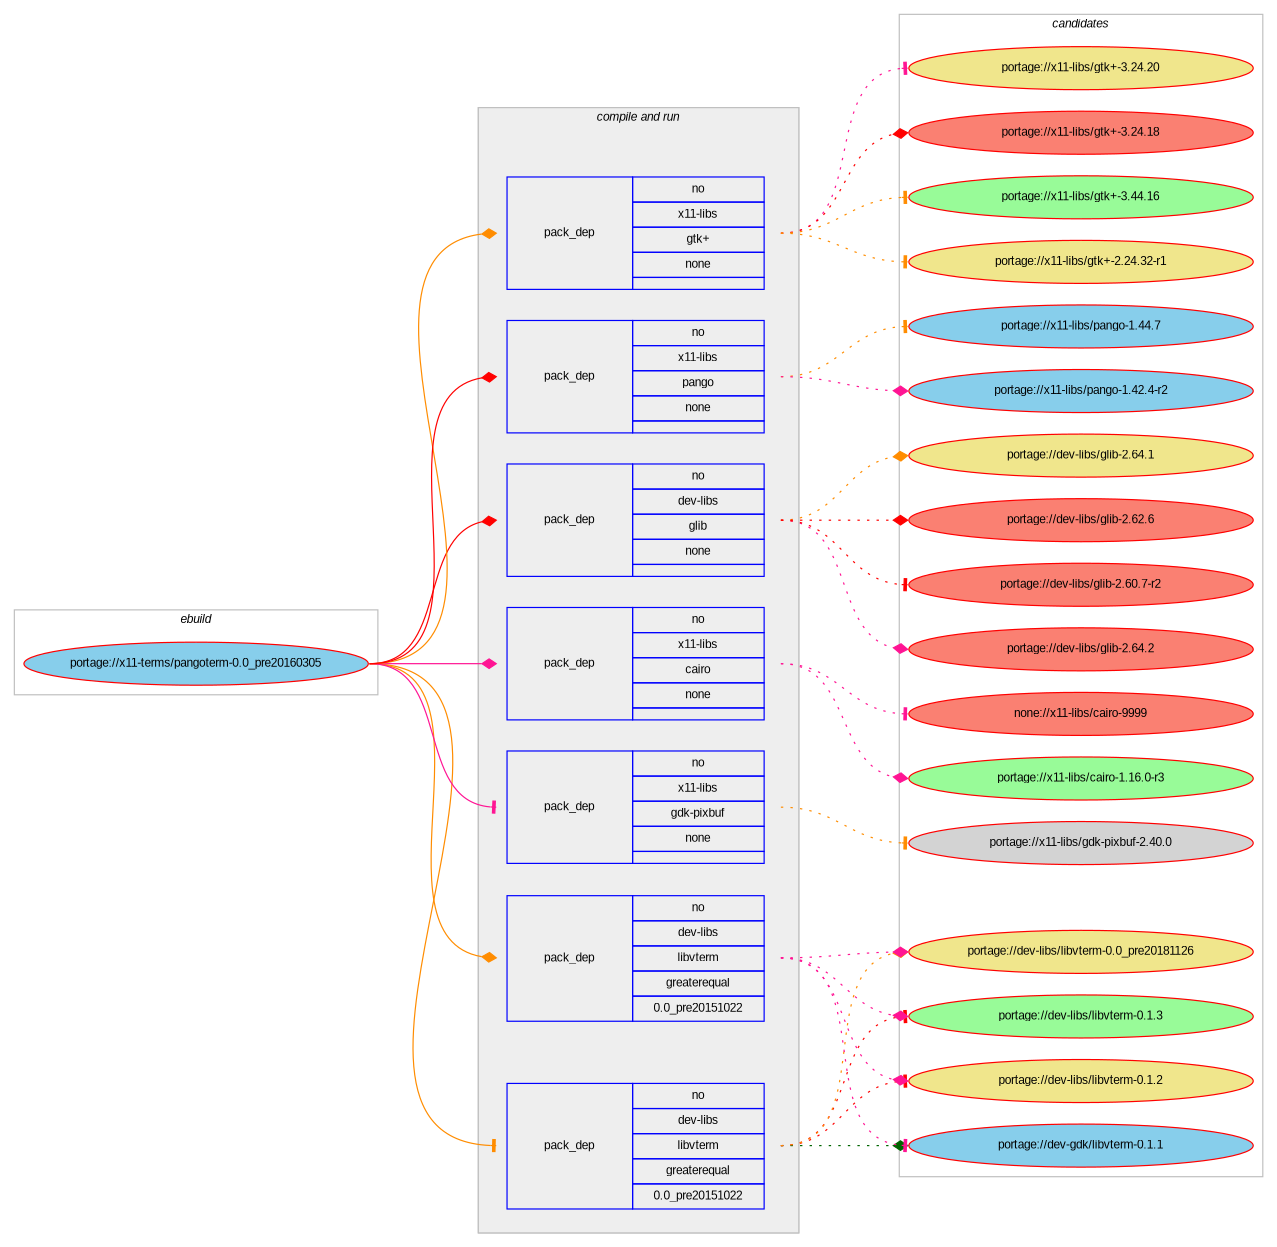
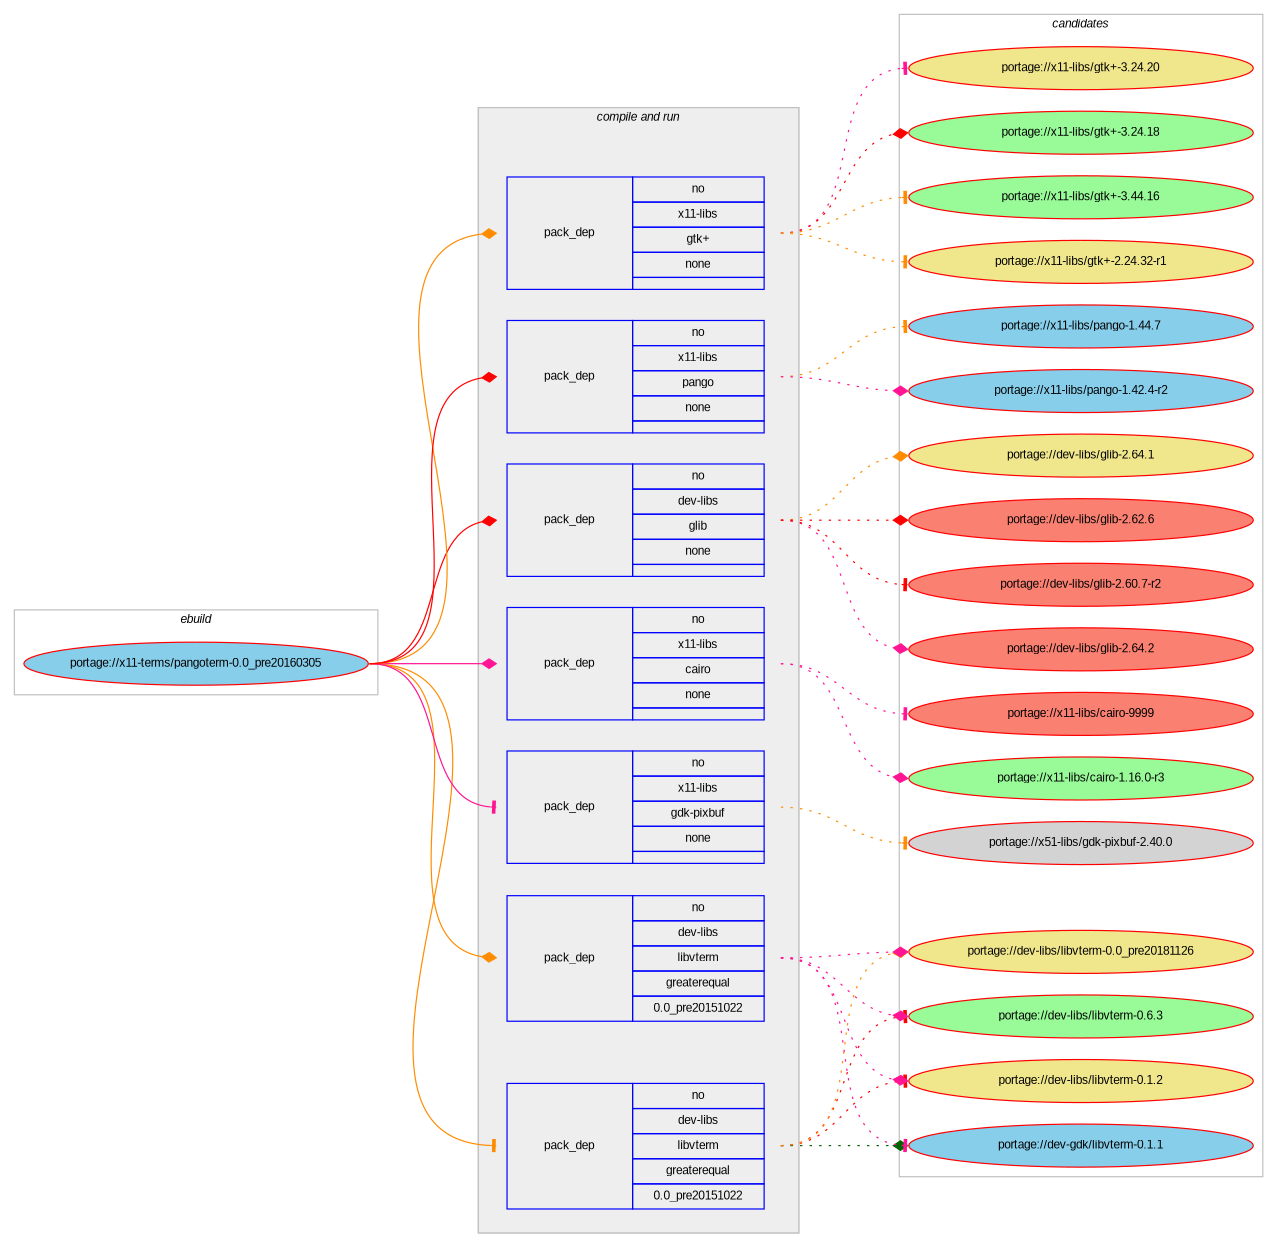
(1081, 133) -> (1081, 133)
(1081, 714) -> (1081, 714)
(1081, 843) -> (1081, 843)
(1081, 1016) -> (1081, 1016)
